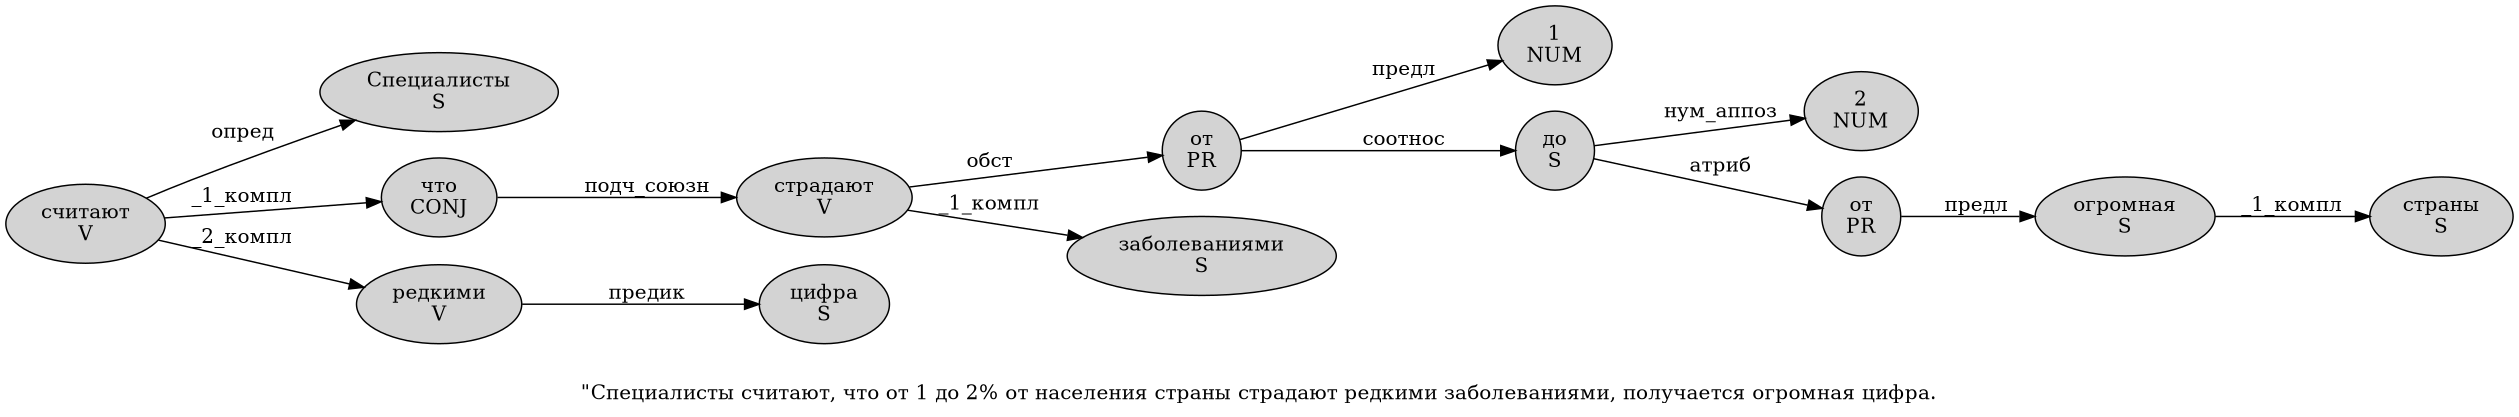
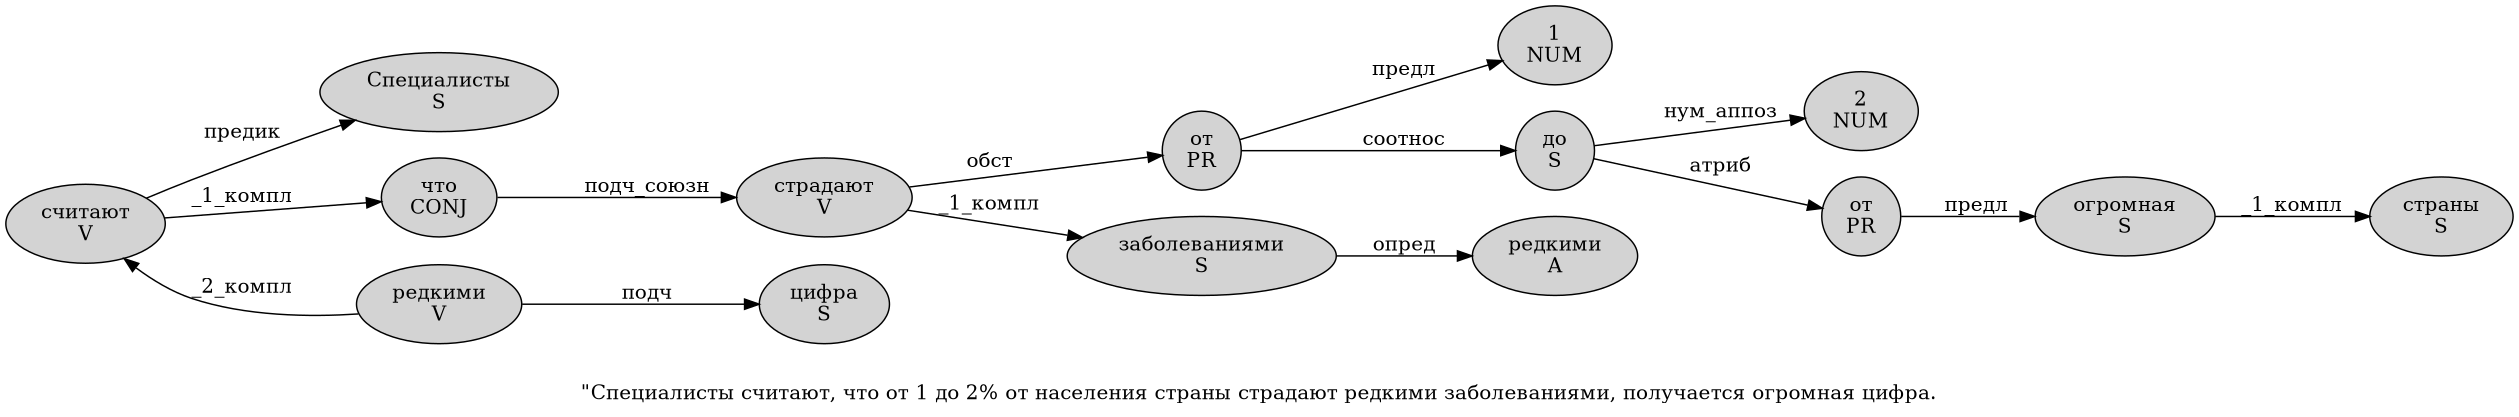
(243, 132) -> (243, 132)
none -> (1555, 256)
(254, 262) -> (243, 310)
(647, 293) -> (647, 293)
